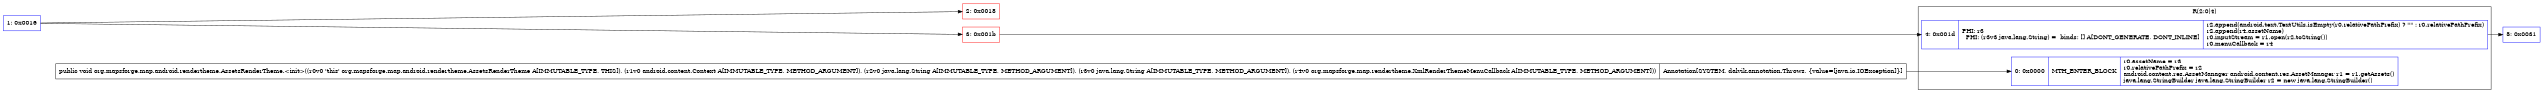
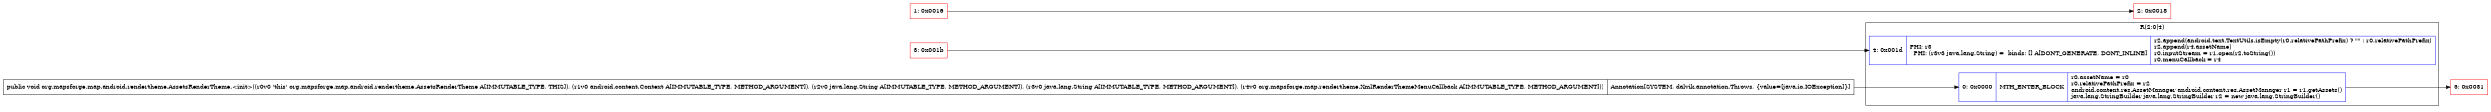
(22, 23) -> (929, 11)
(499, 29) -> none
(2494, 35) -> (2396, 87)
(2522, 35) -> (2469, 87)
(2152, 62) -> (2100, 77)
